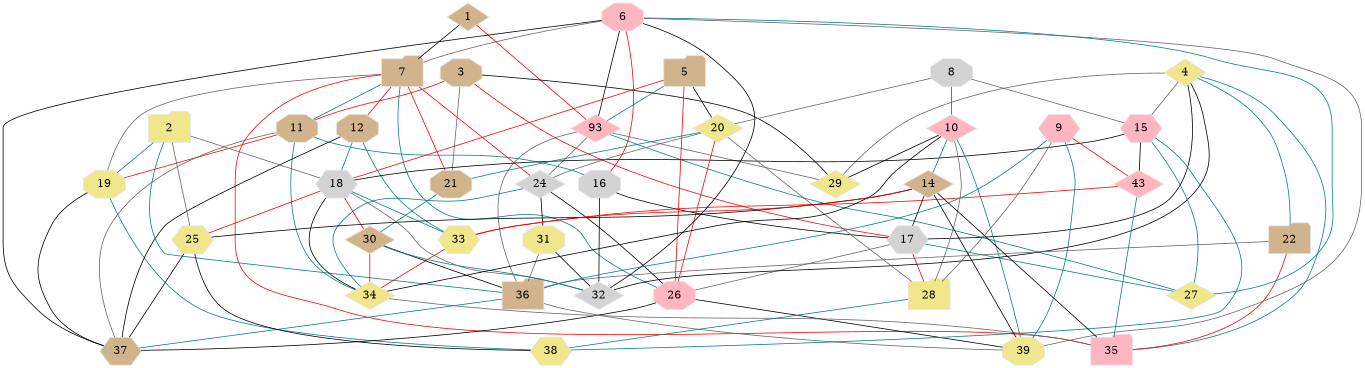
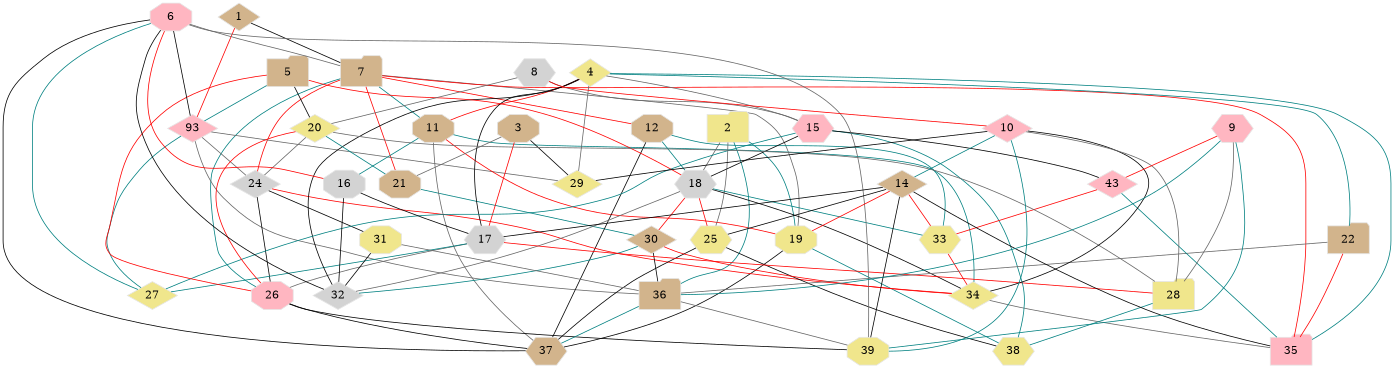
(952, 73) -> (535, 73)
(389, 99) -> (489, 107)
(391, 199) -> (577, 243)
none -> (851, 211)
